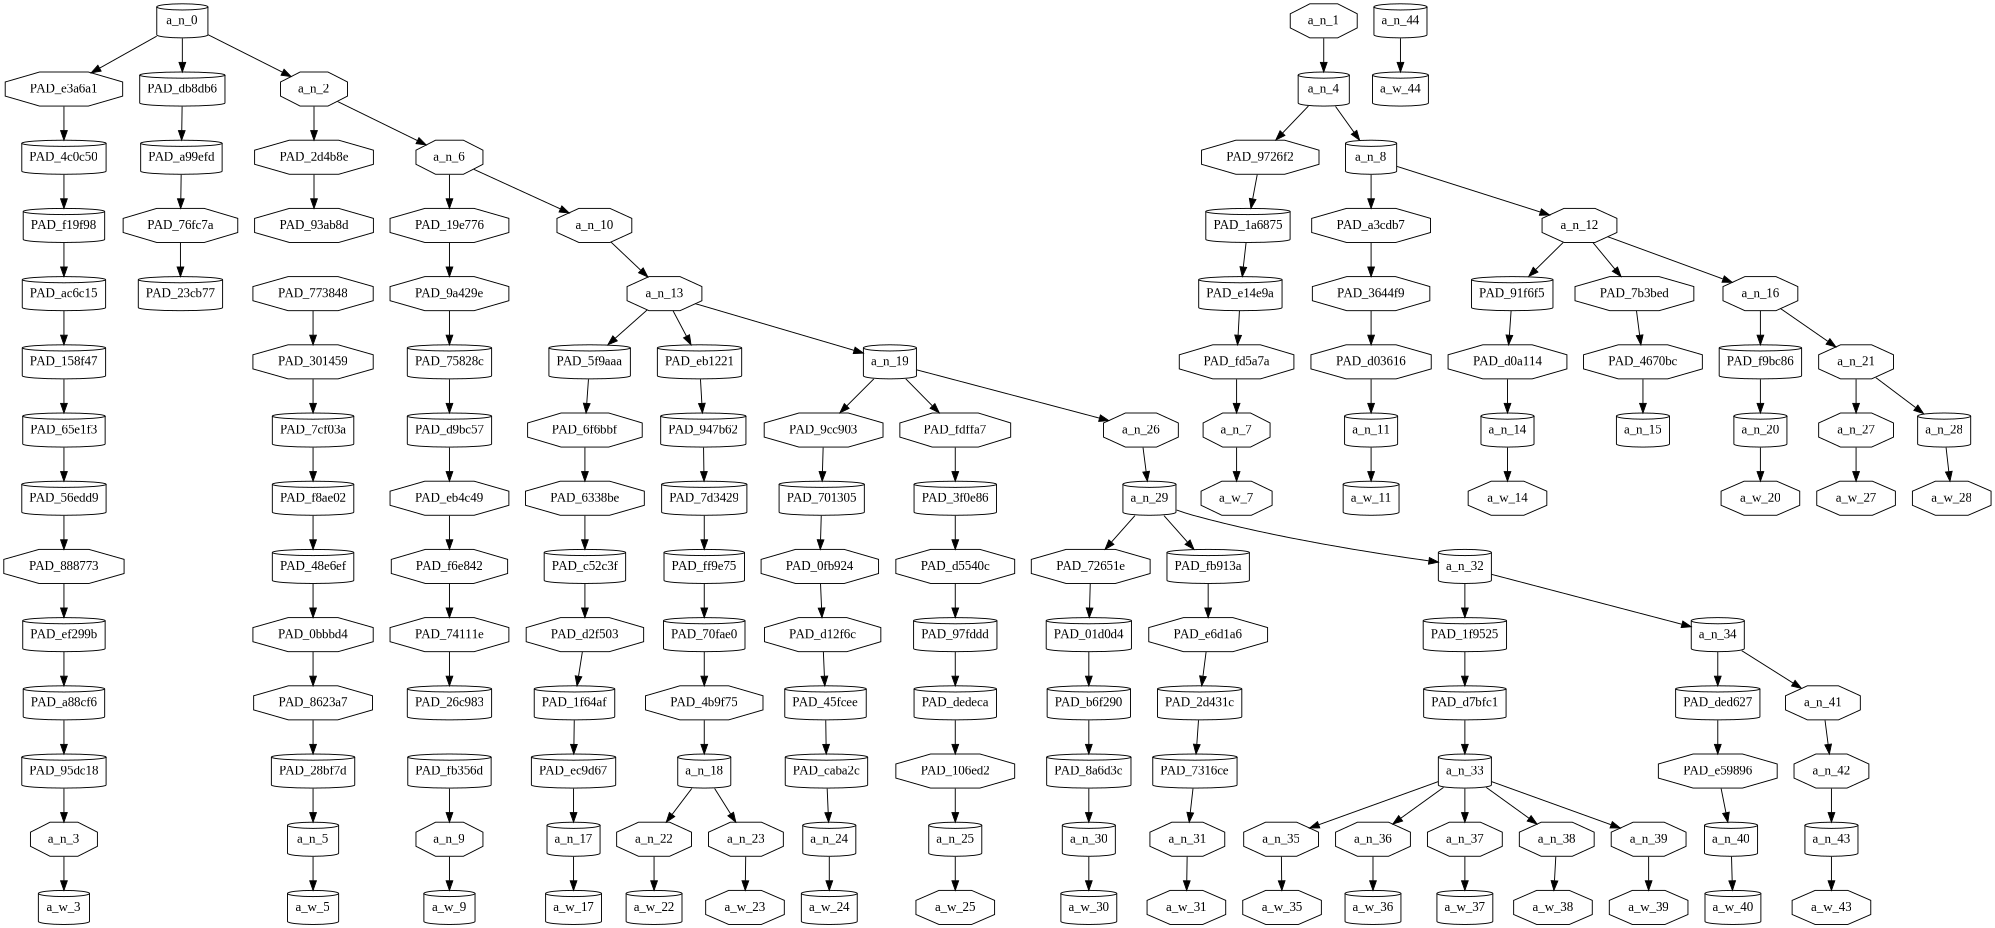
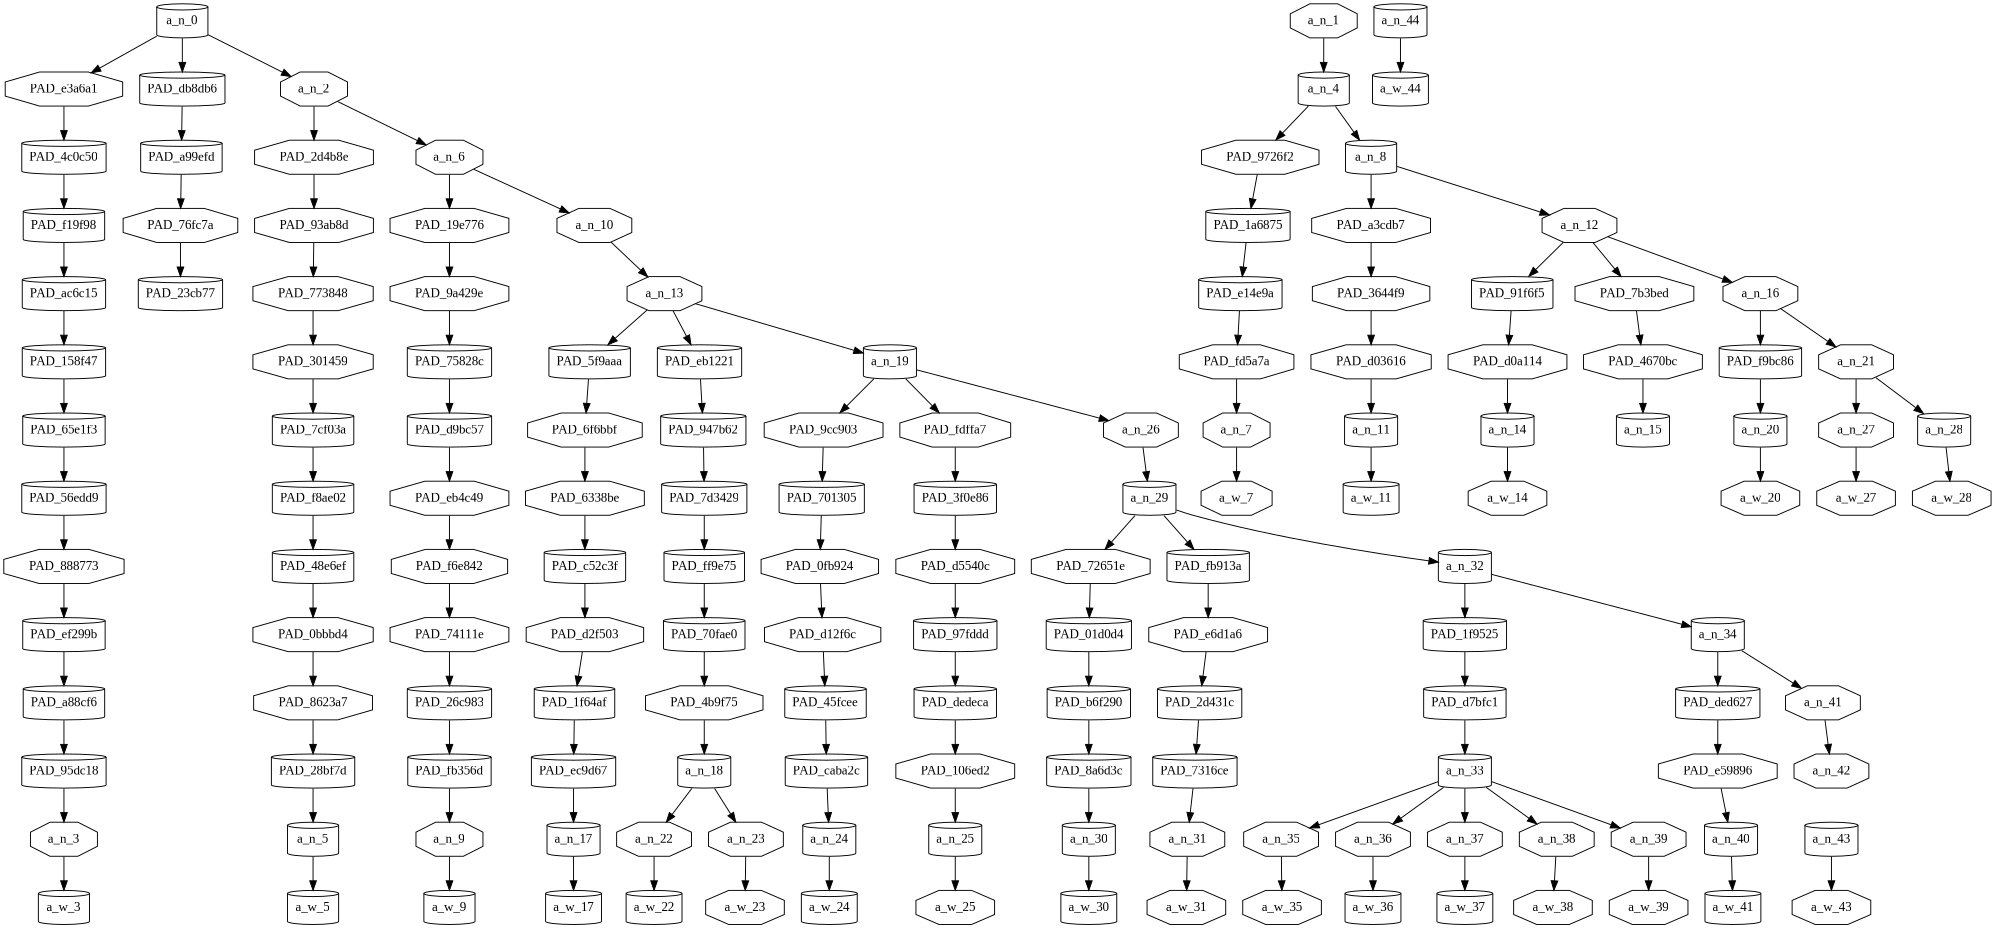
none -> (314, 255)
none -> (449, 732)
(1831, 800) -> none
(1733, 907) -> (1733, 907)
